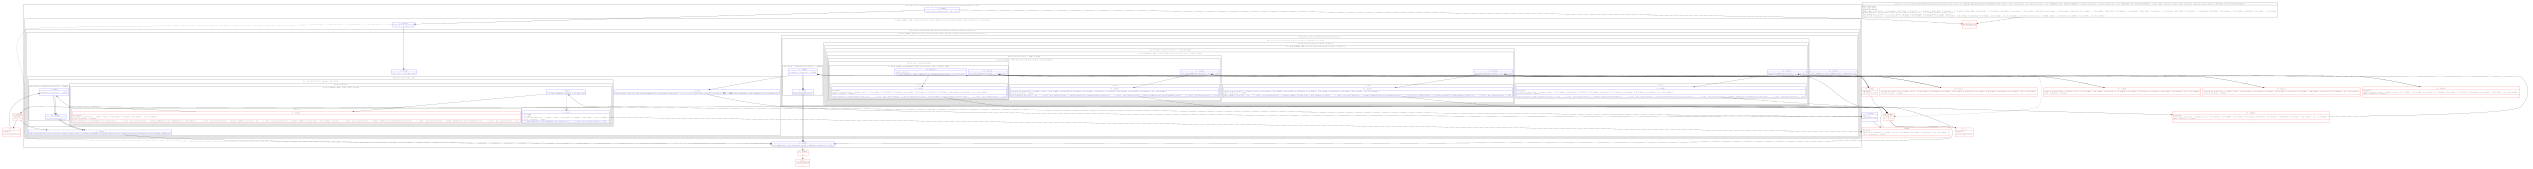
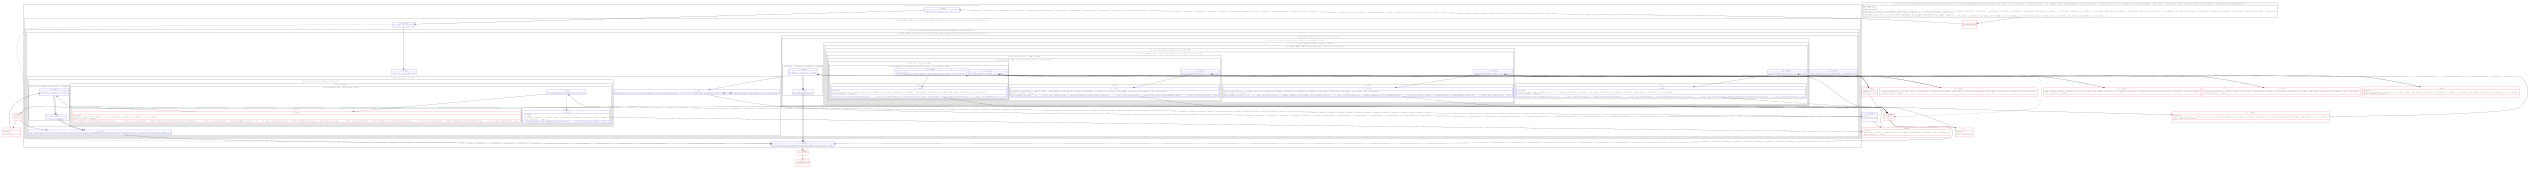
(1460, 13) -> (1461, 13)
